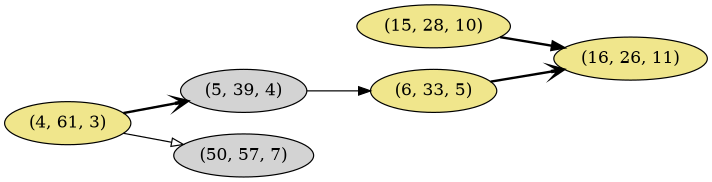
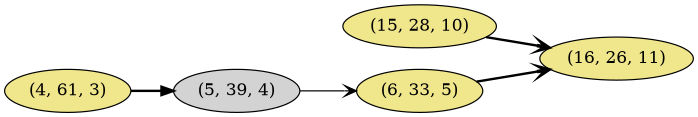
(526, 41) -> (512, 41)
(333, 91) -> (322, 91)
(150, 108) -> (146, 91)
(244, 155) -> none
